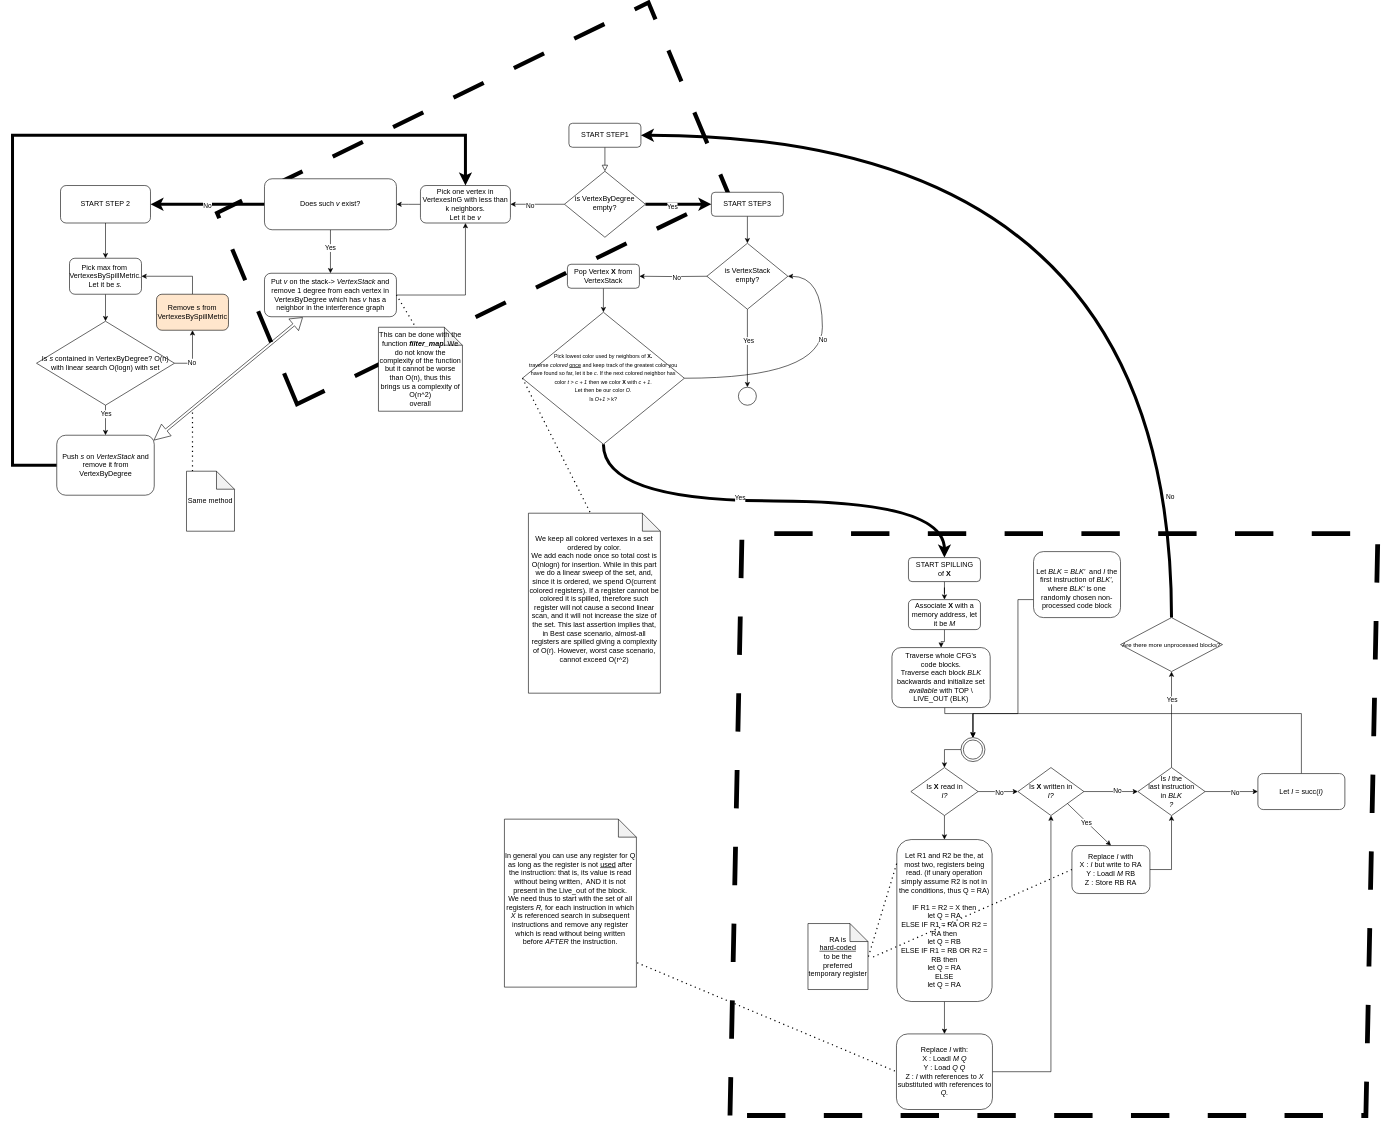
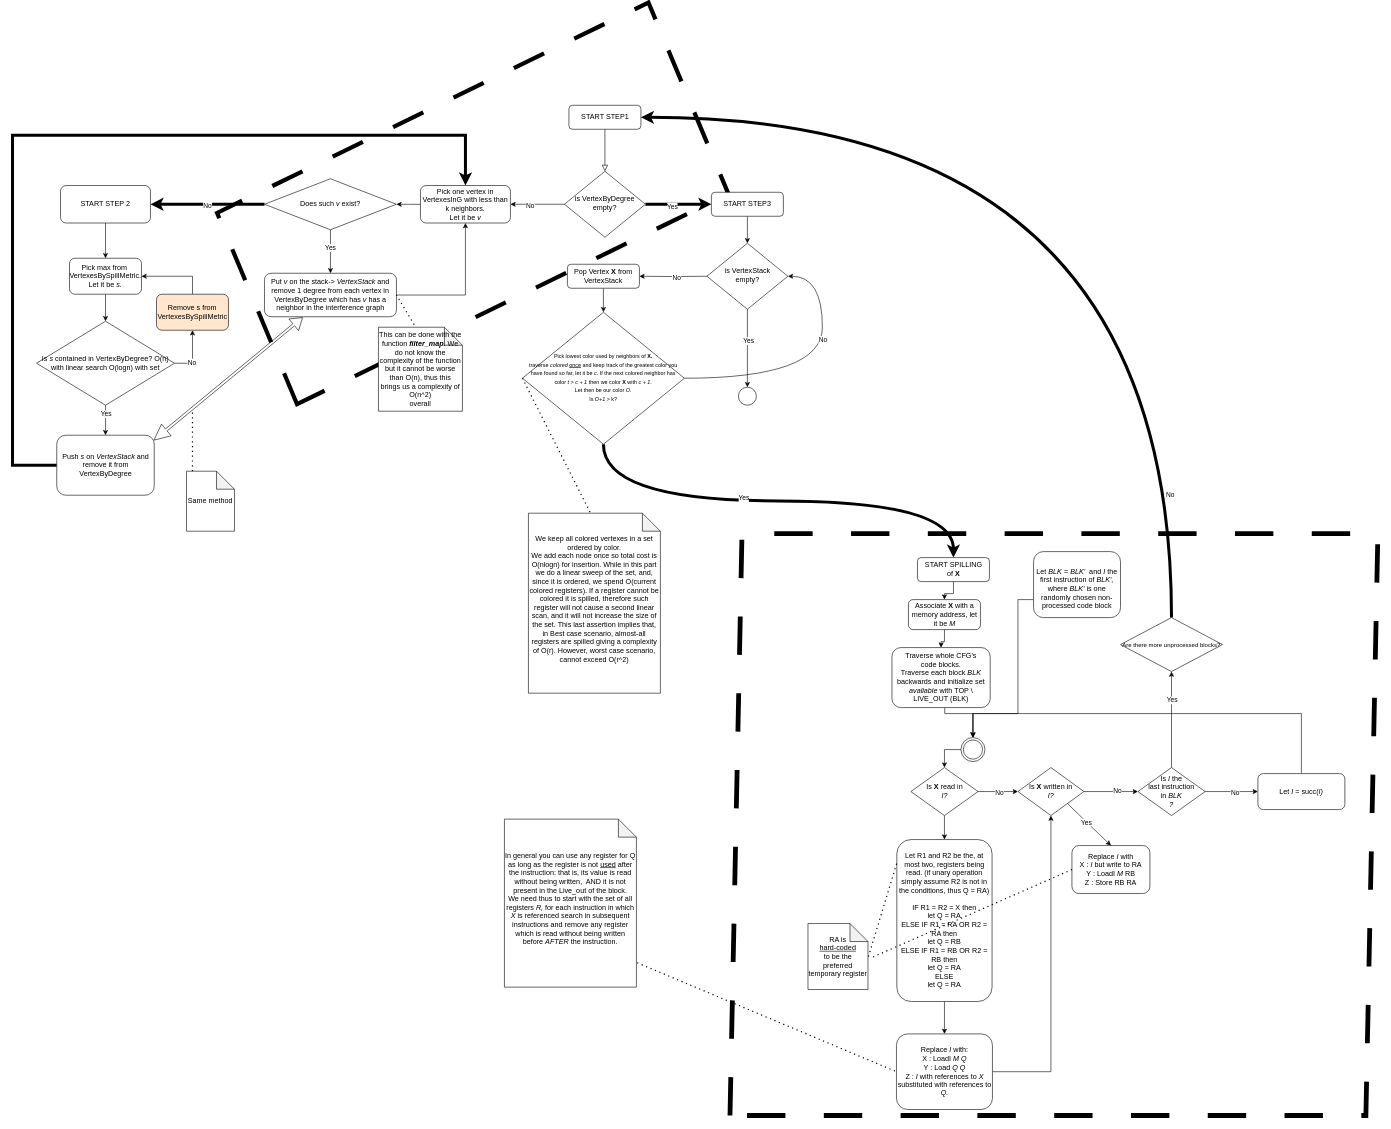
(605, 135) -> (605, 117)
(330, 204) -> (330, 204)
(944, 570) -> (953, 570)
(1172, 856) -> none
